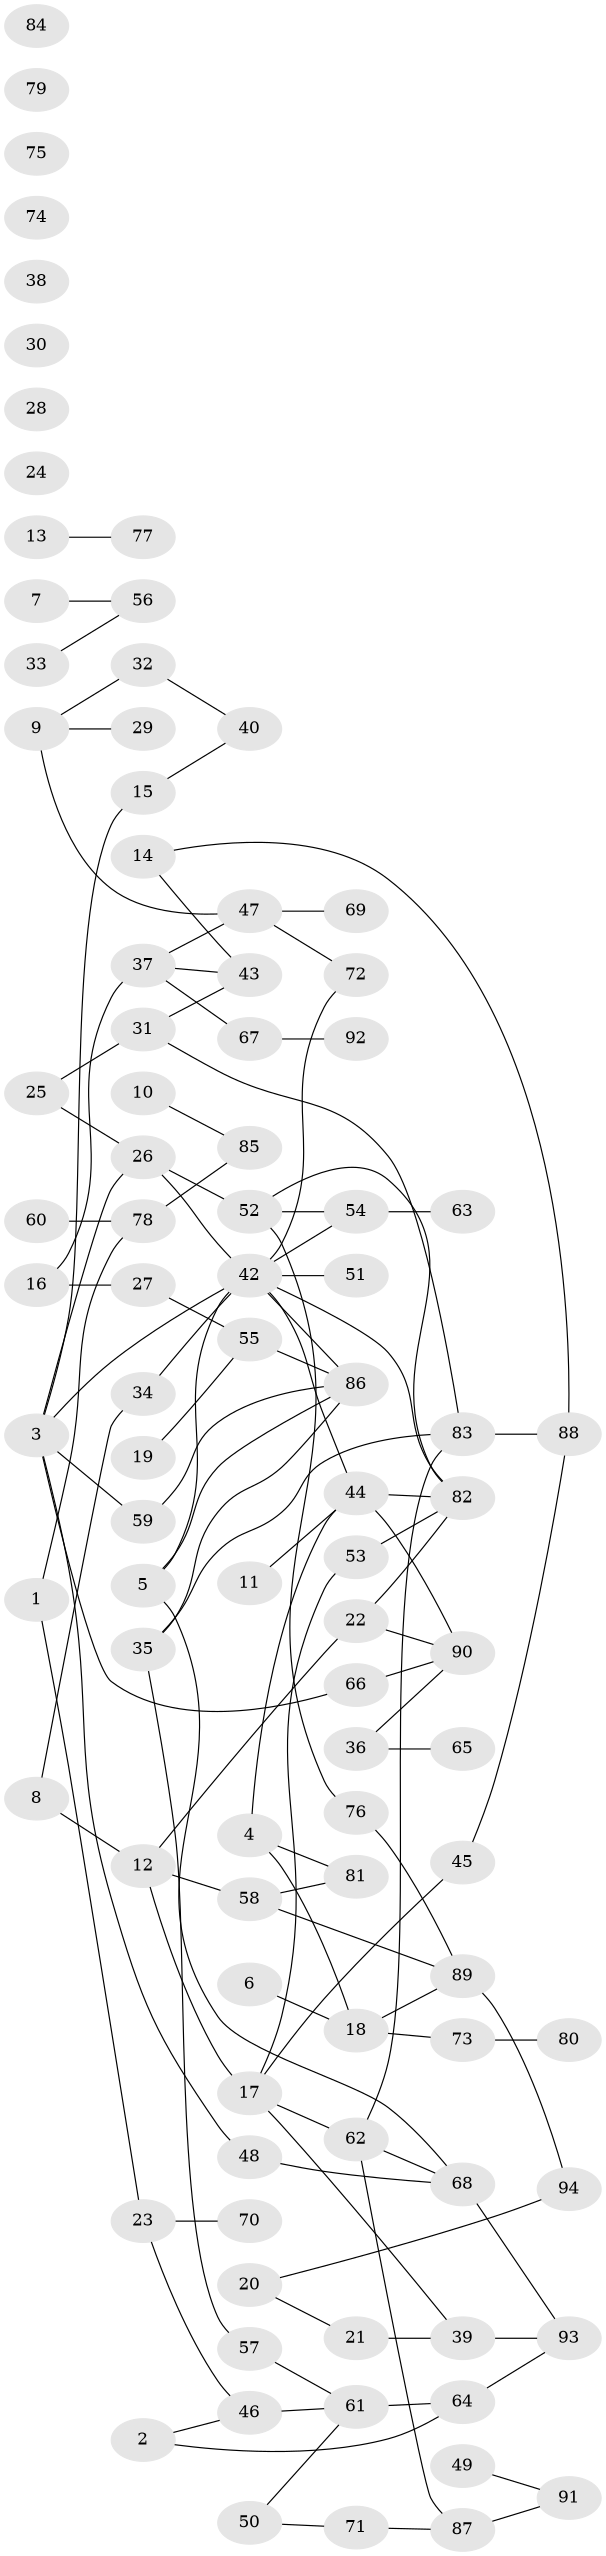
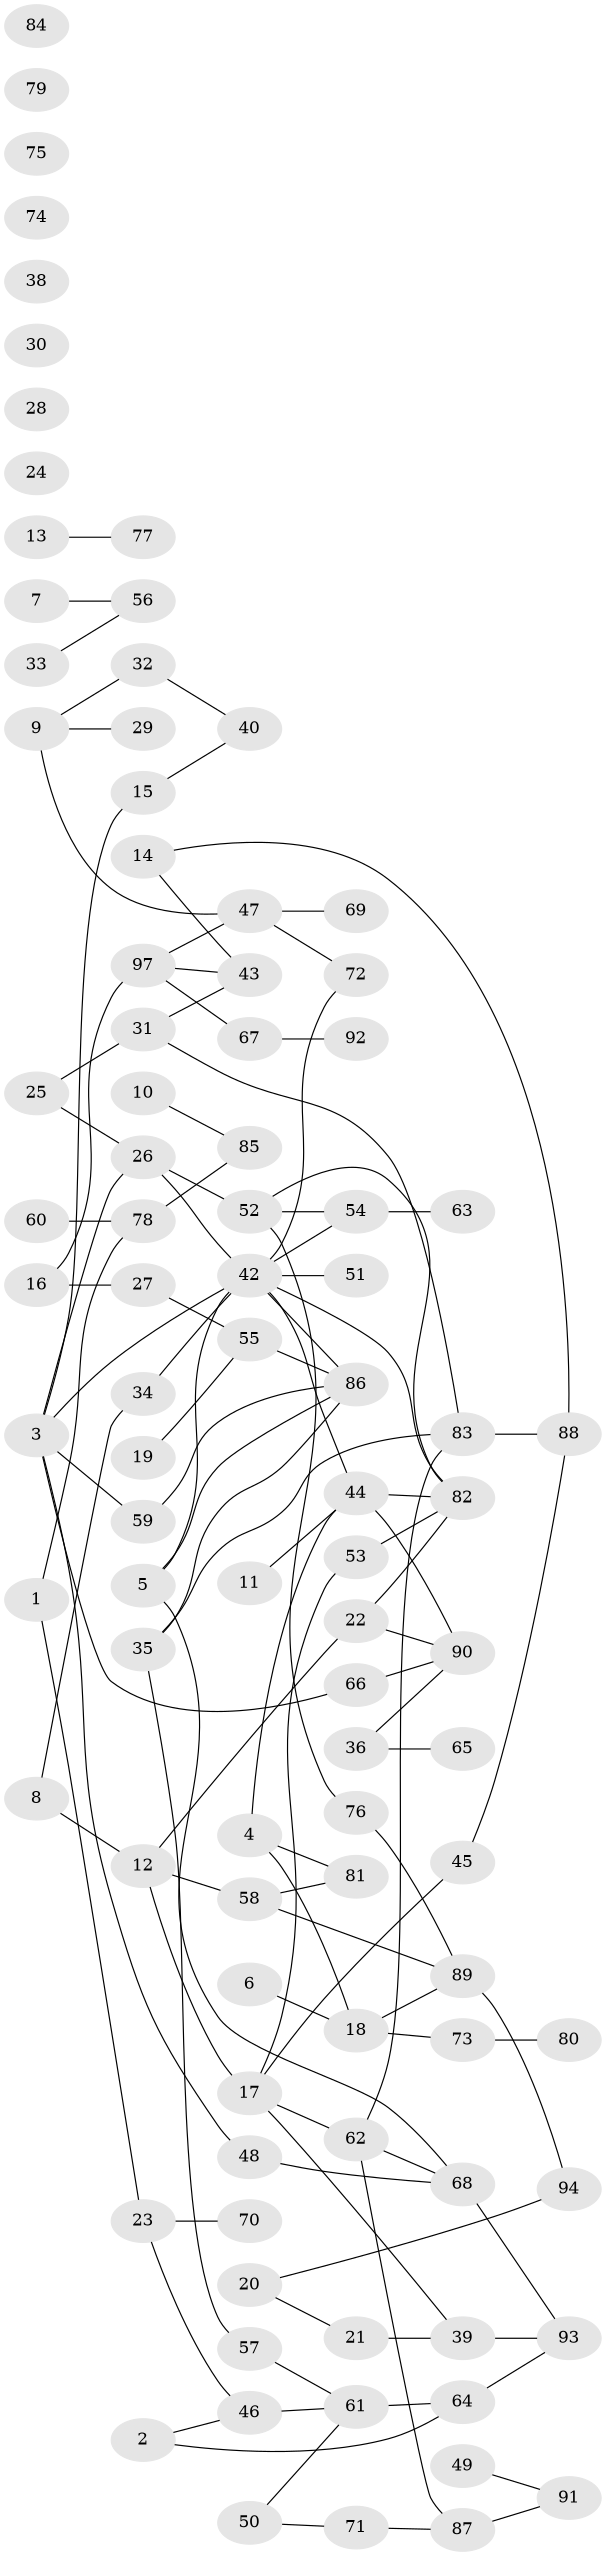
(143, 966) -> (143, 966)
